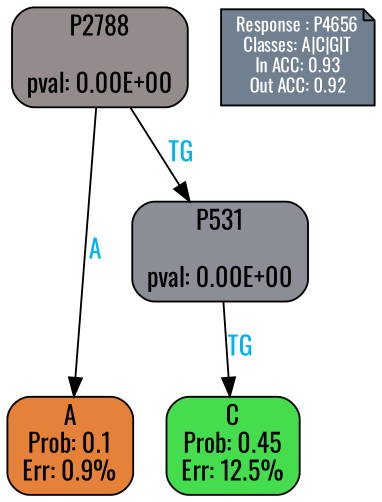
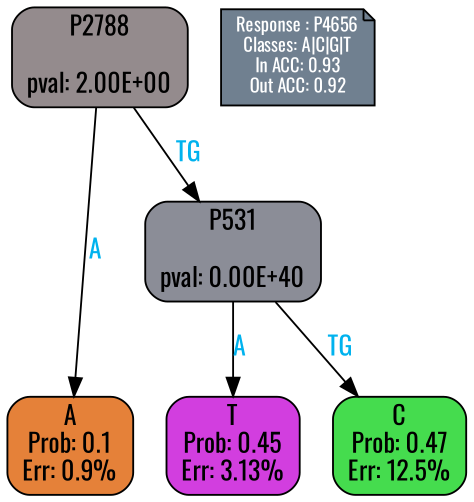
(100, 57) -> (100, 57)
(220, 252) -> (233, 252)
none -> (233, 446)
(233, 446) -> (400, 446)
